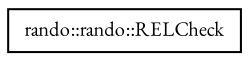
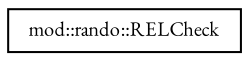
(125, 31) -> (125, 31)
